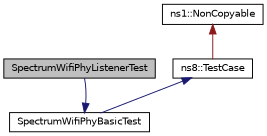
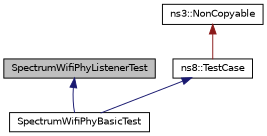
(213, 14) -> (213, 14)
(86, 91) -> (73, 100)
